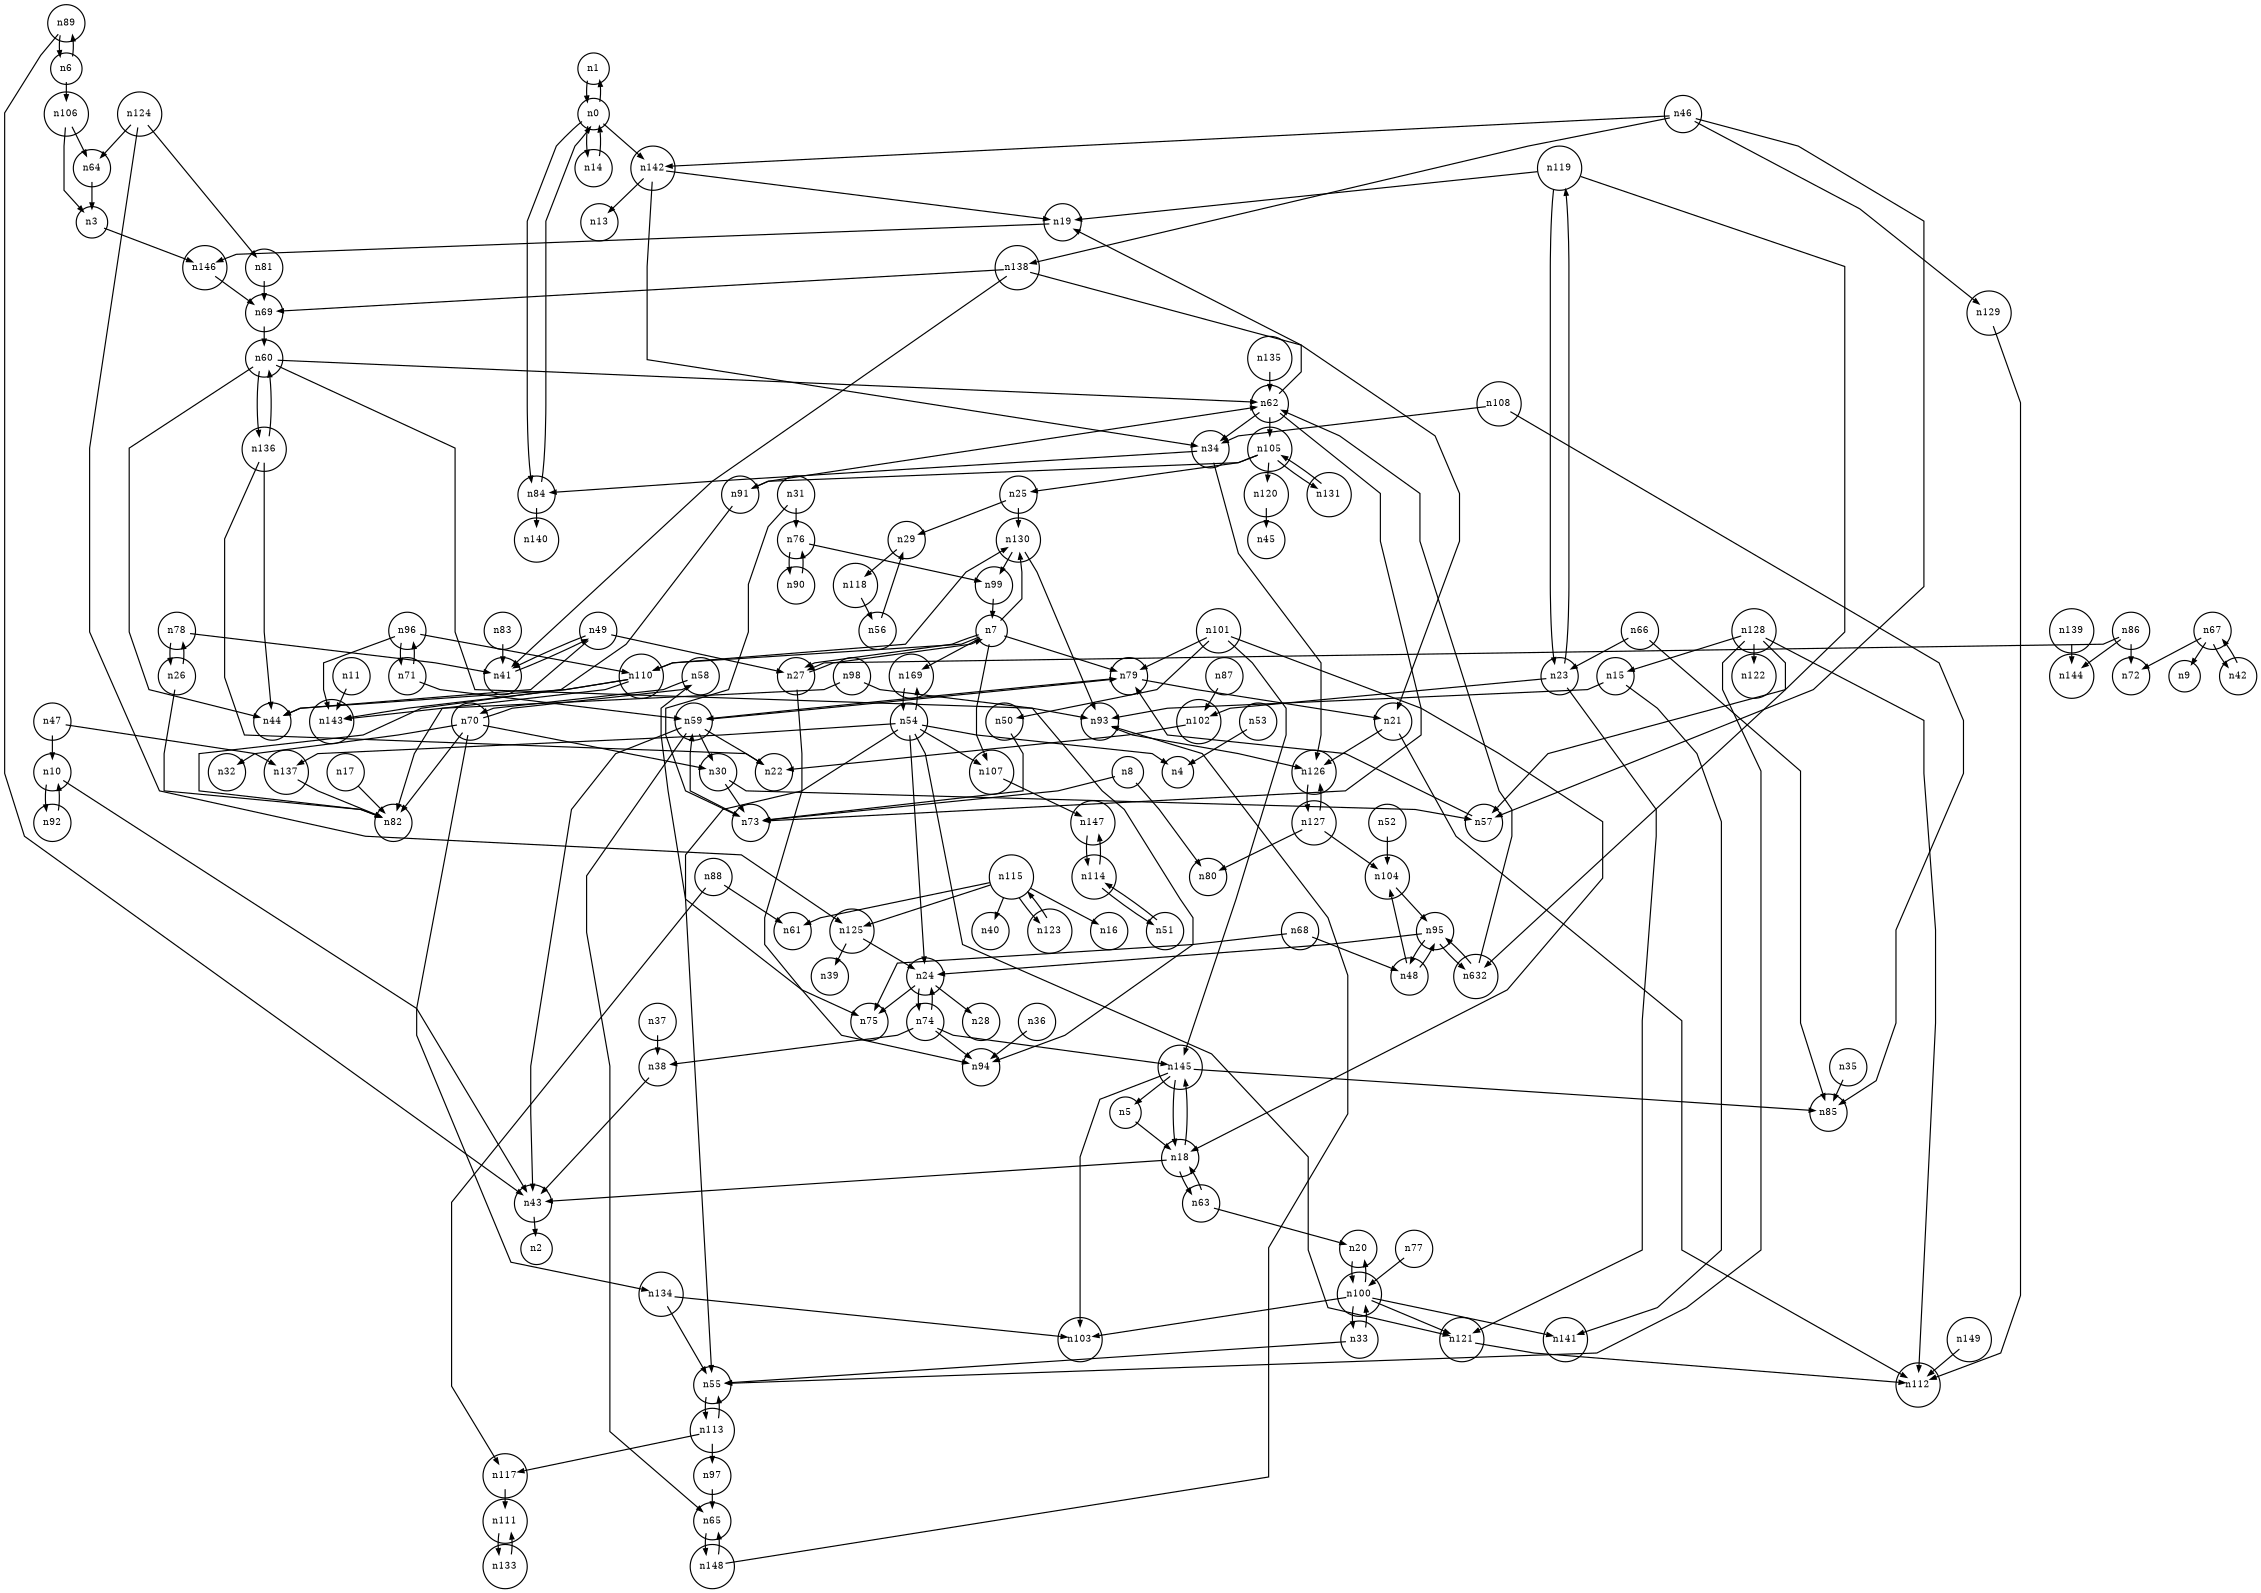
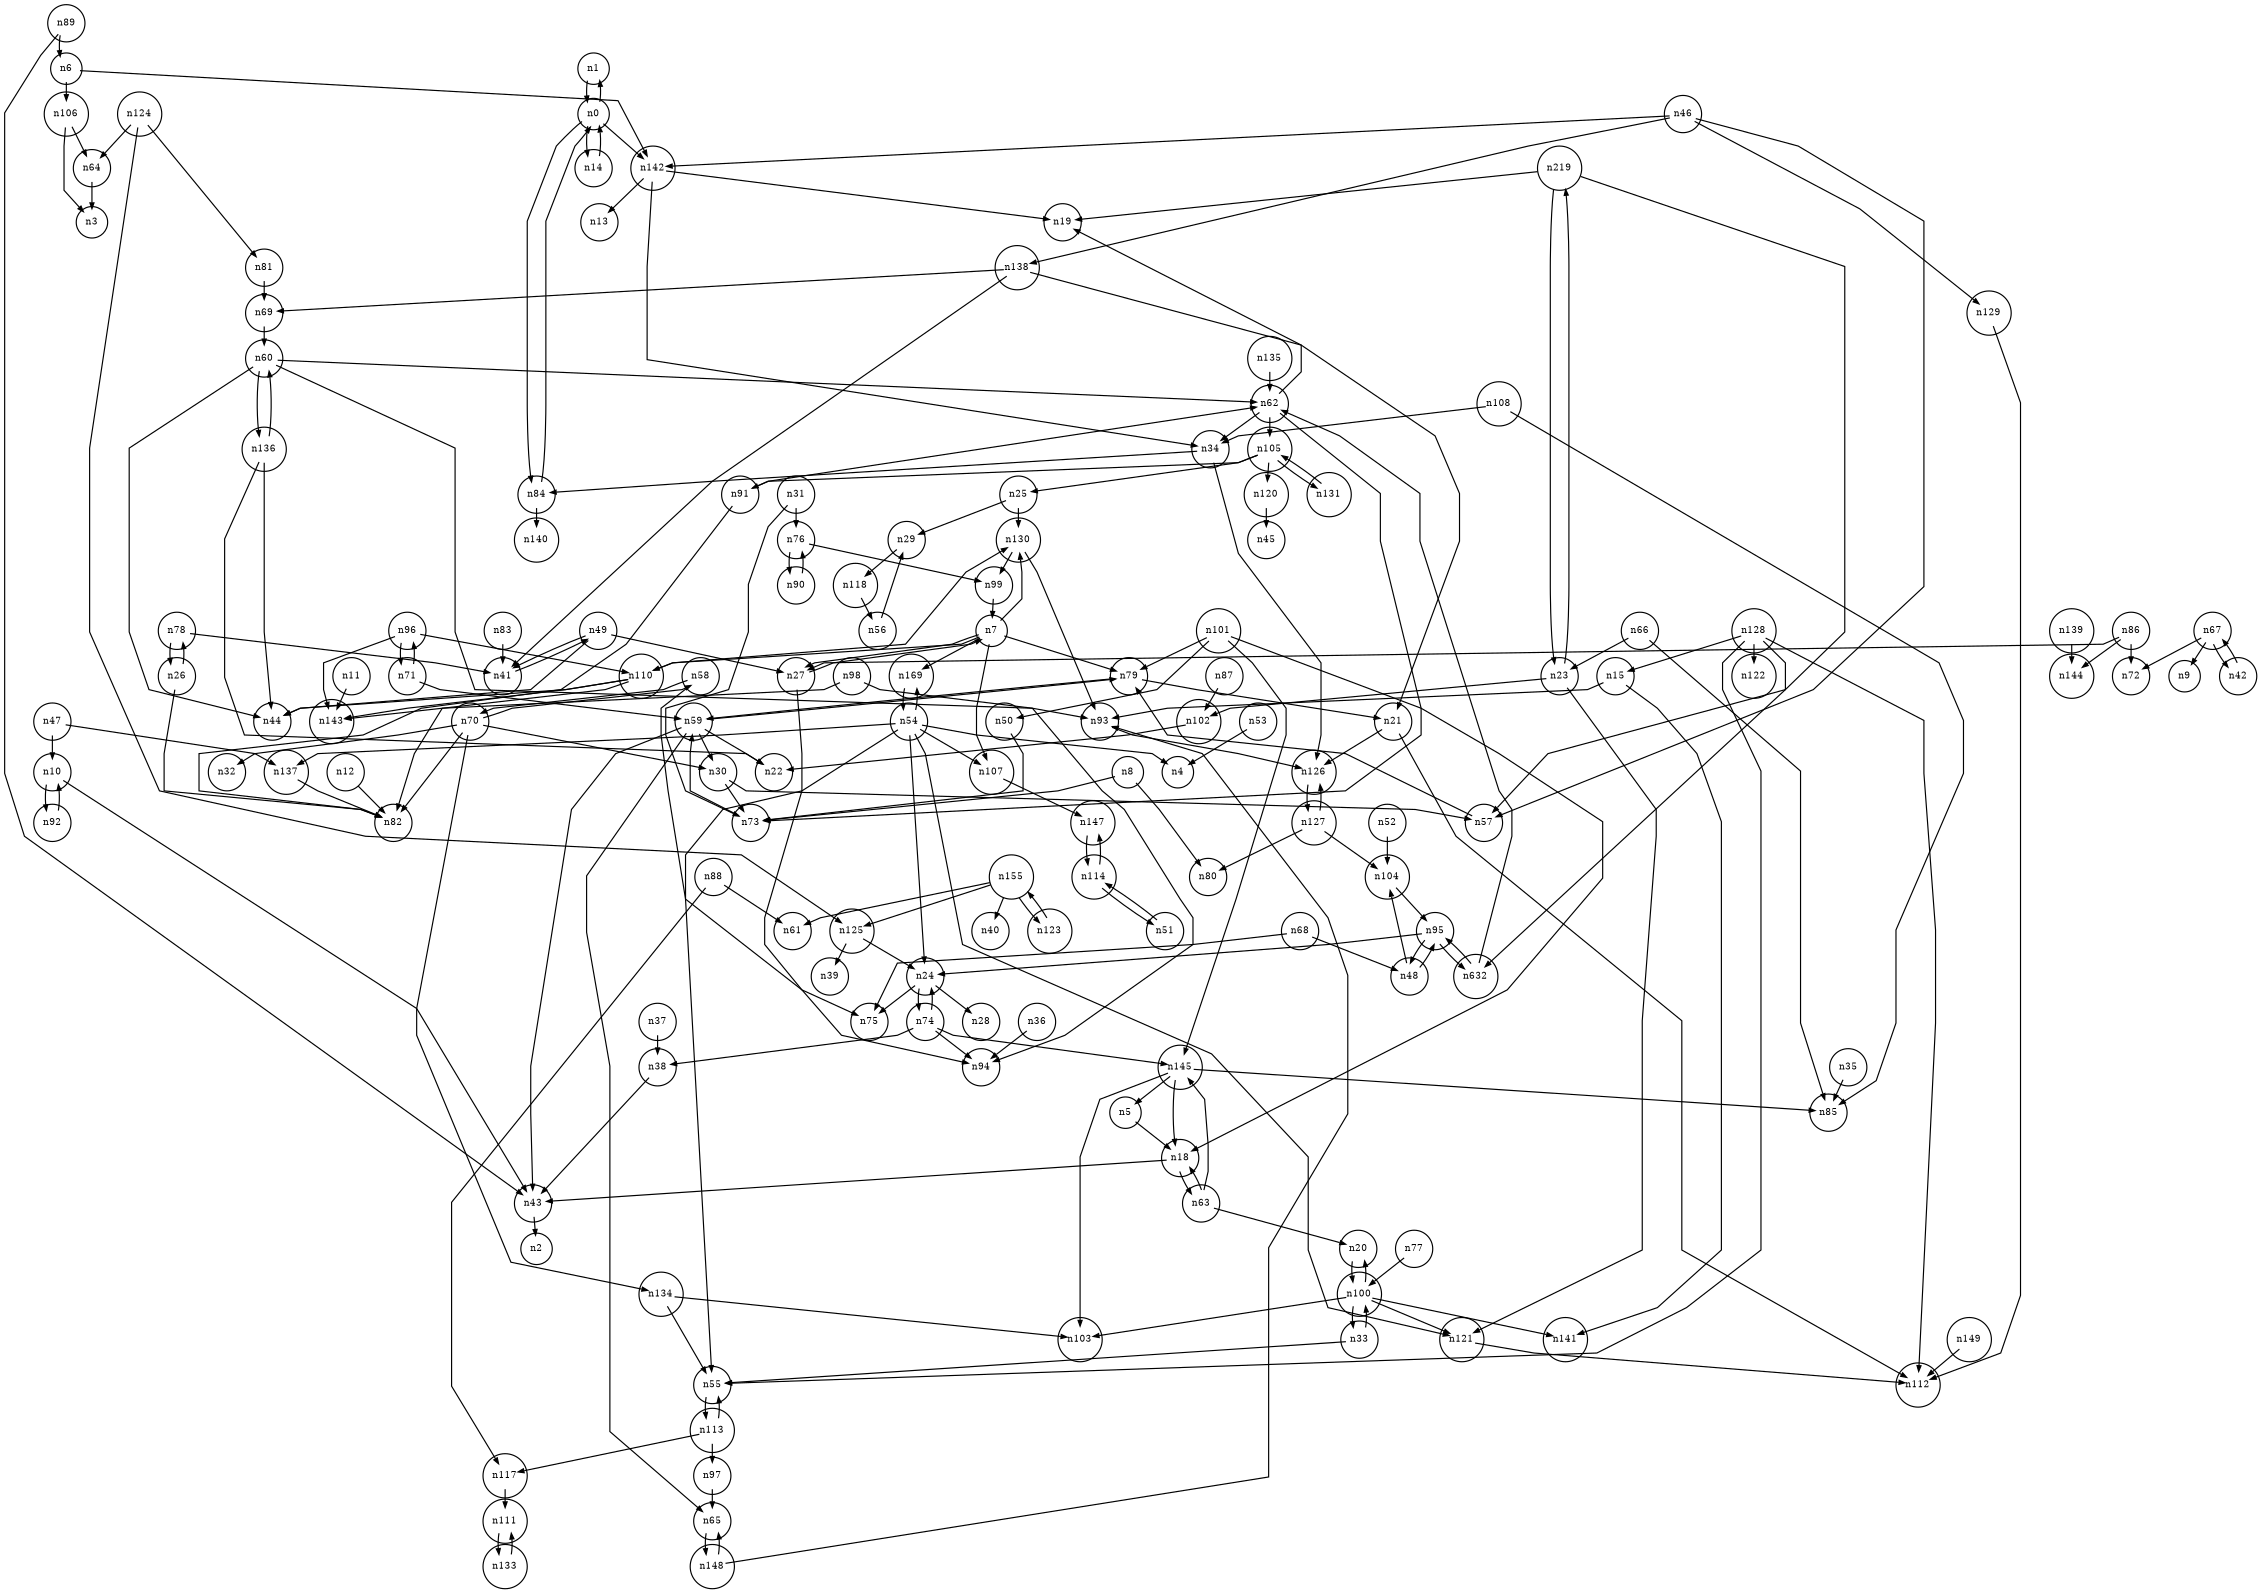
(73, 49) -> (377, 87)
(1560, 168) -> (1560, 168)
(205, 268) -> none
(346, 772) -> (346, 772)
(1011, 877) -> (1011, 877)
(1109, 931) -> none
(1187, 1116) -> (1207, 1135)
